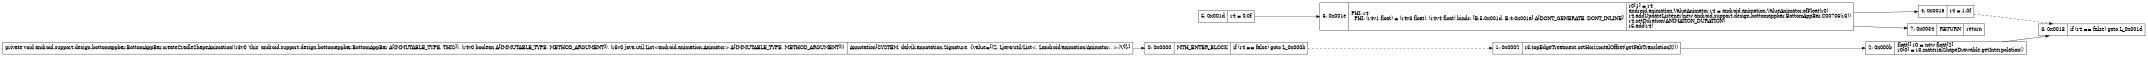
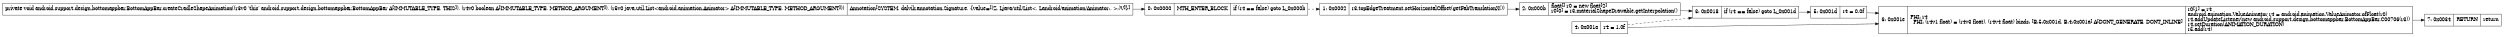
none -> (1803, 12)
(1884, 12) -> (1752, 26)
